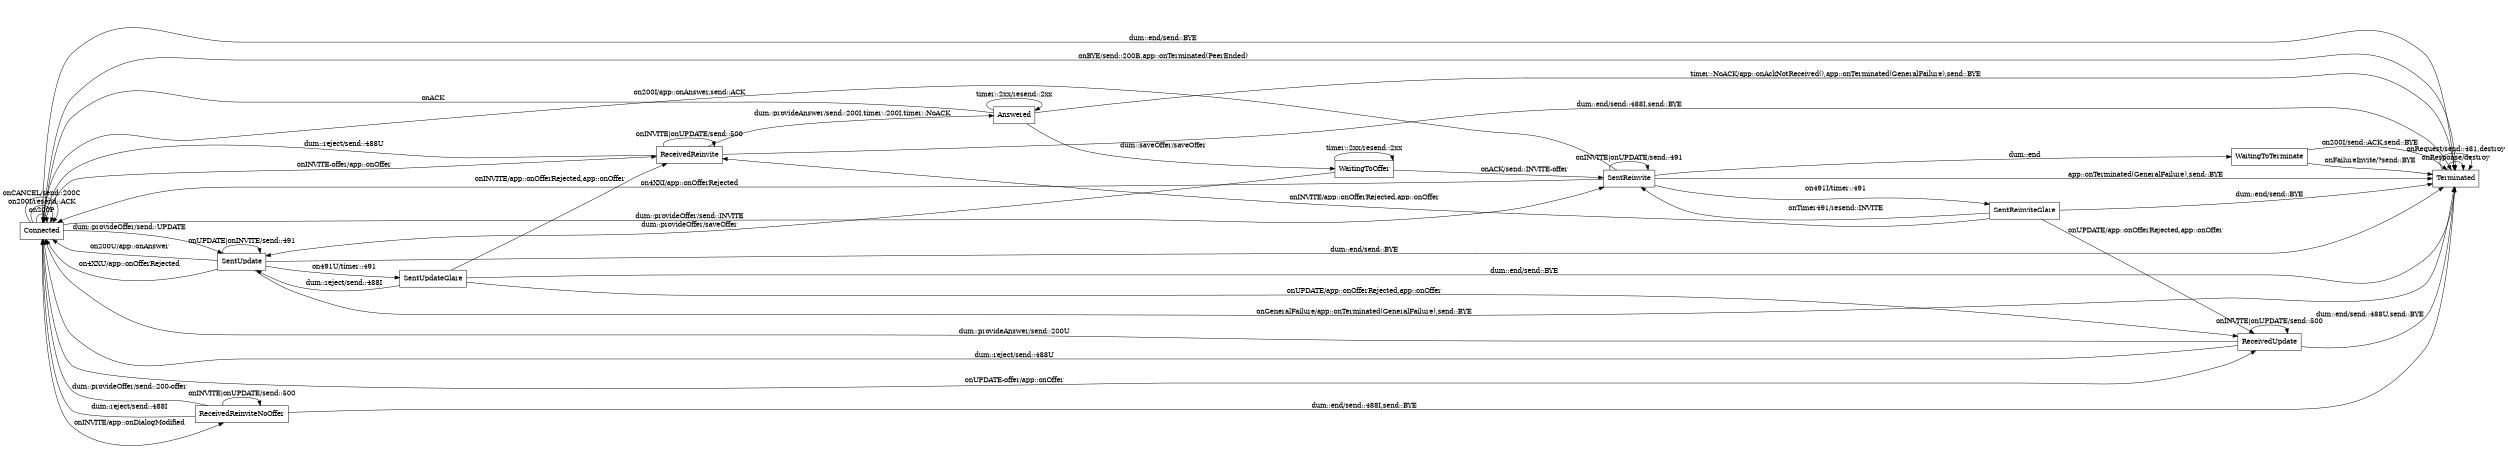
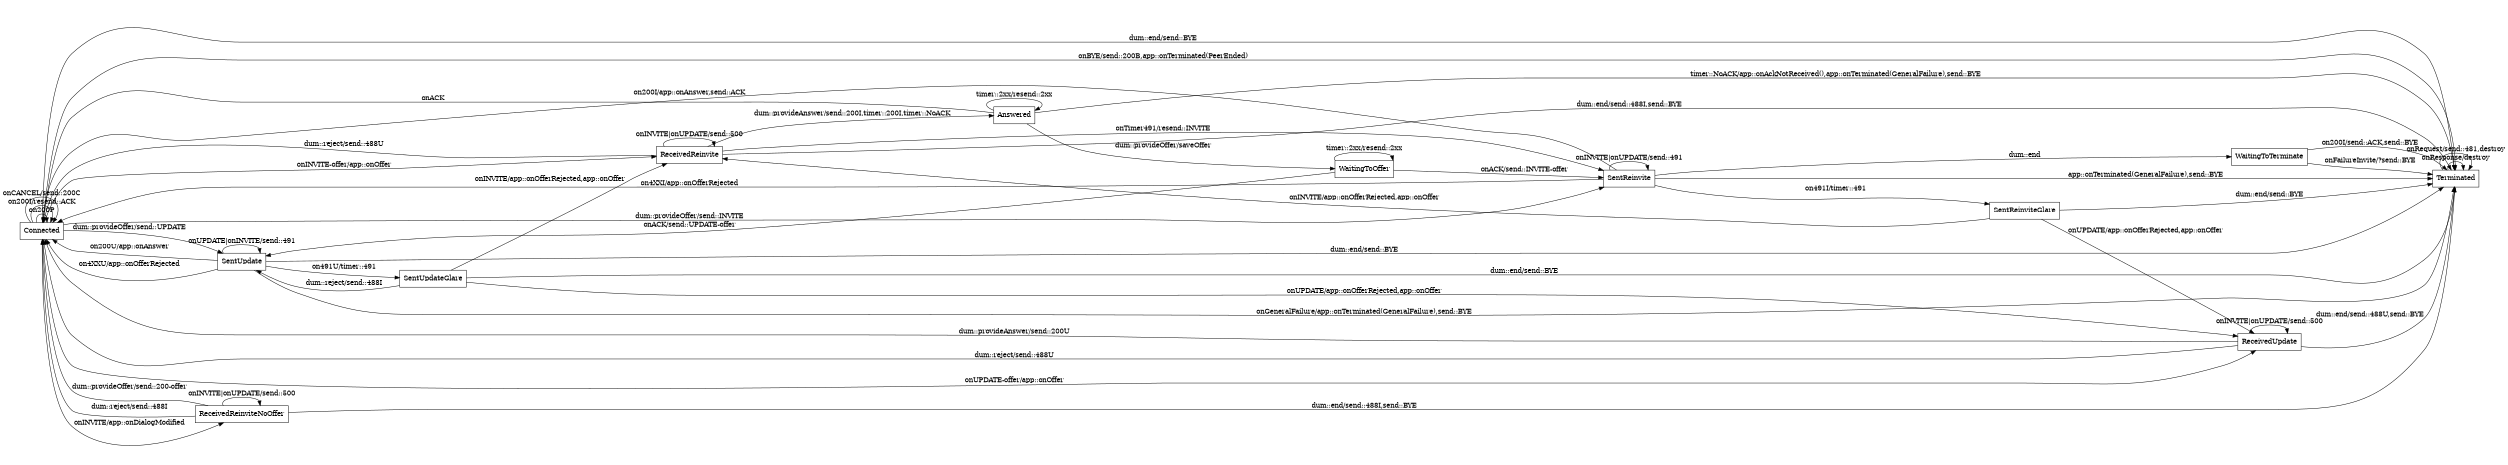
(1163, 146) -> (1163, 146)
(1814, 220) -> (1162, 133)
(689, 225) -> (689, 225)
